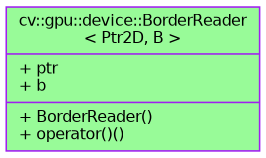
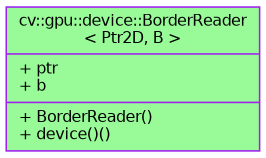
(72, 134) -> (65, 134)
